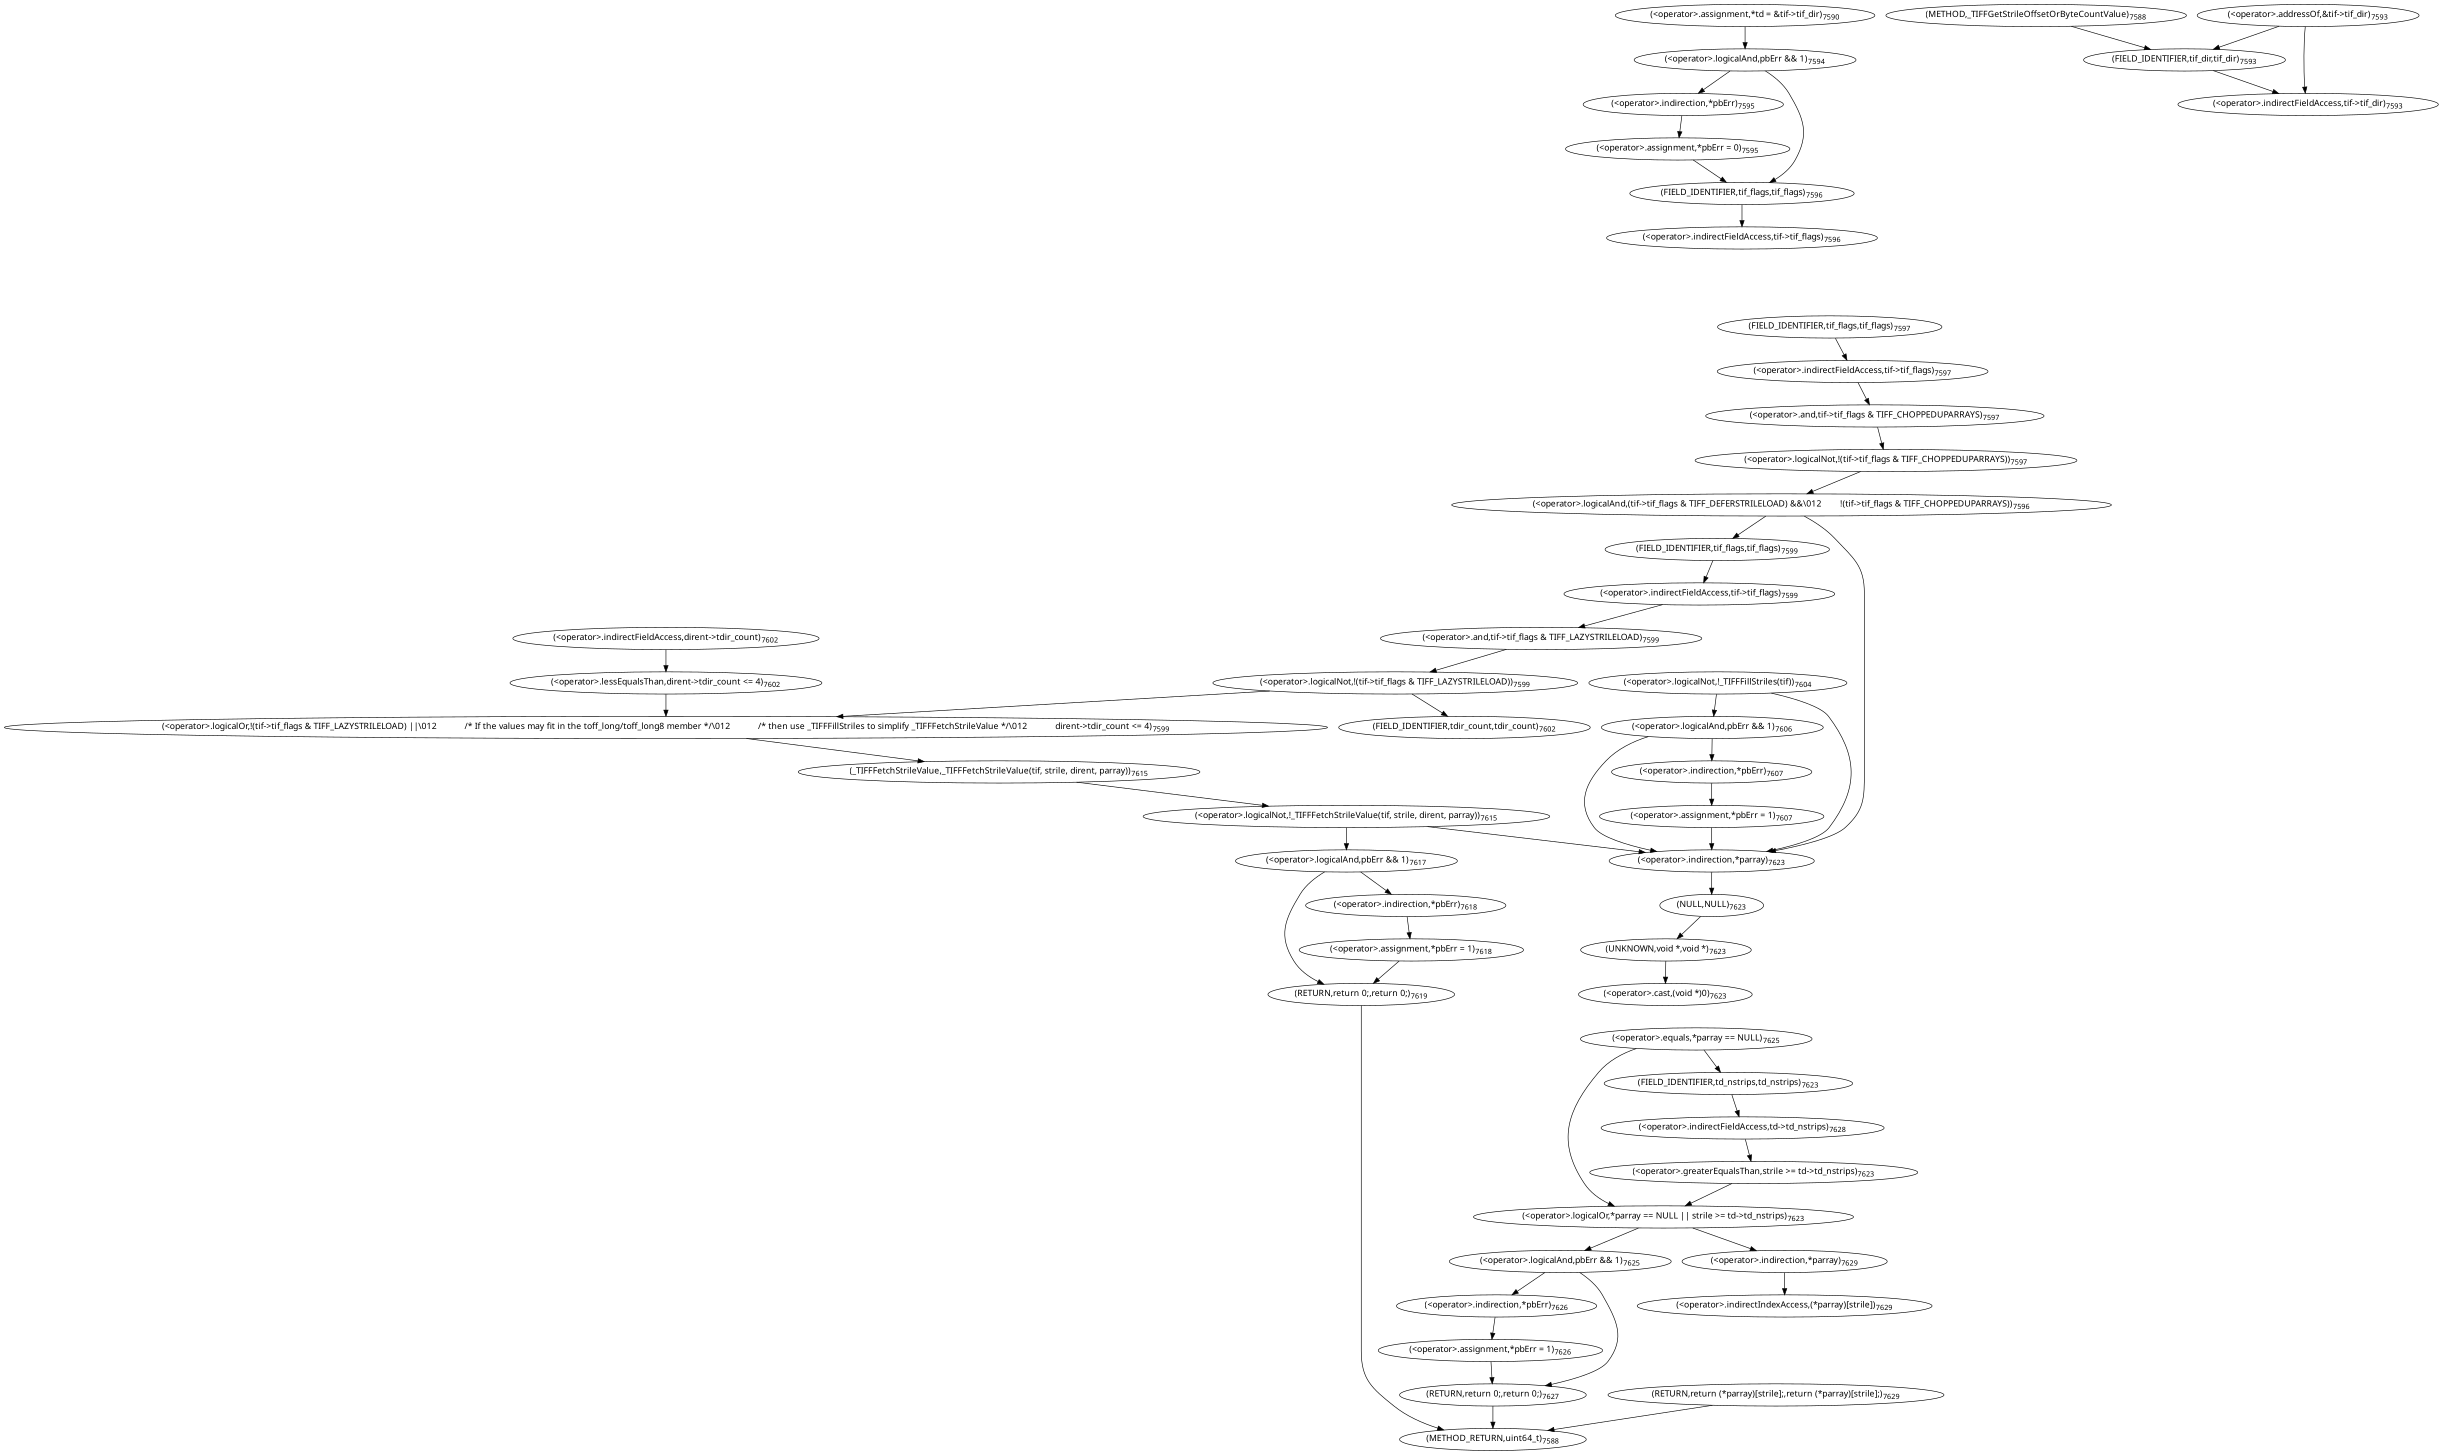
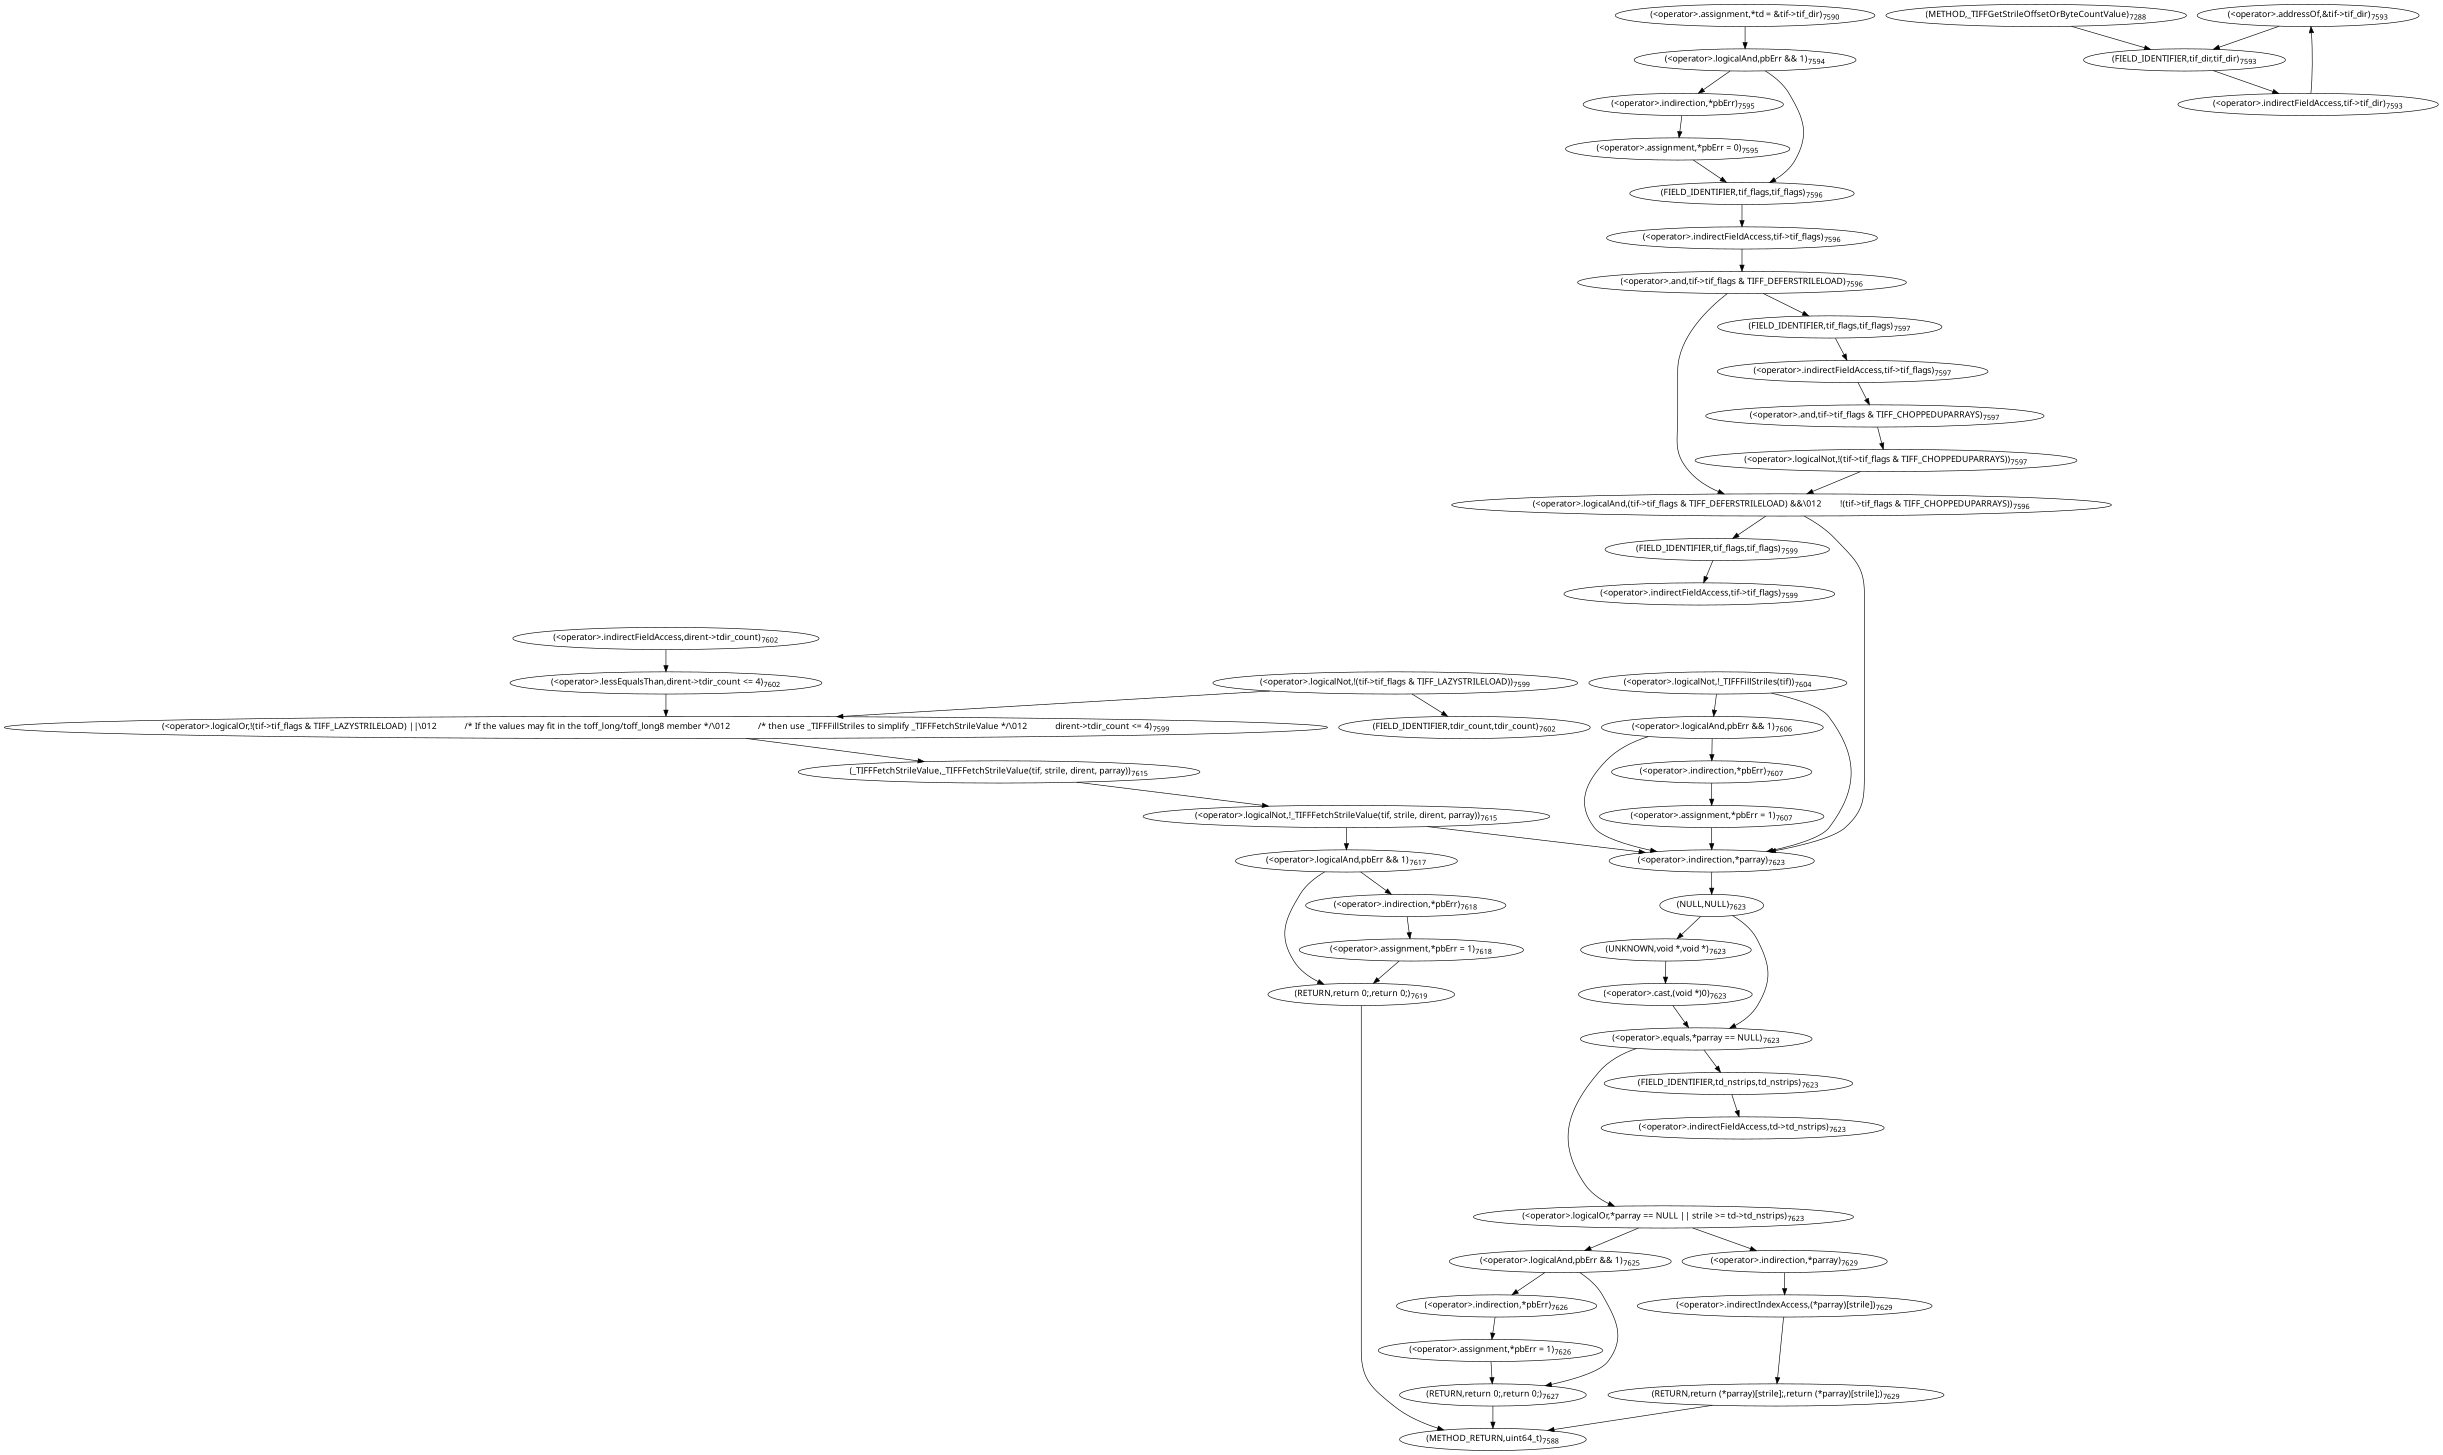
(2138, 15) -> (2138, 15)
(2304, 57) -> (2312, 63)
none -> (1742, 282)
(1541, 638) -> none
none -> (1768, 970)
none -> (1679, 1014)
(1772, 1038) -> (1772, 1038)
(1838, 1127) -> (1838, 1127)
(1754, 1172) -> none
none -> (1781, 1347)
